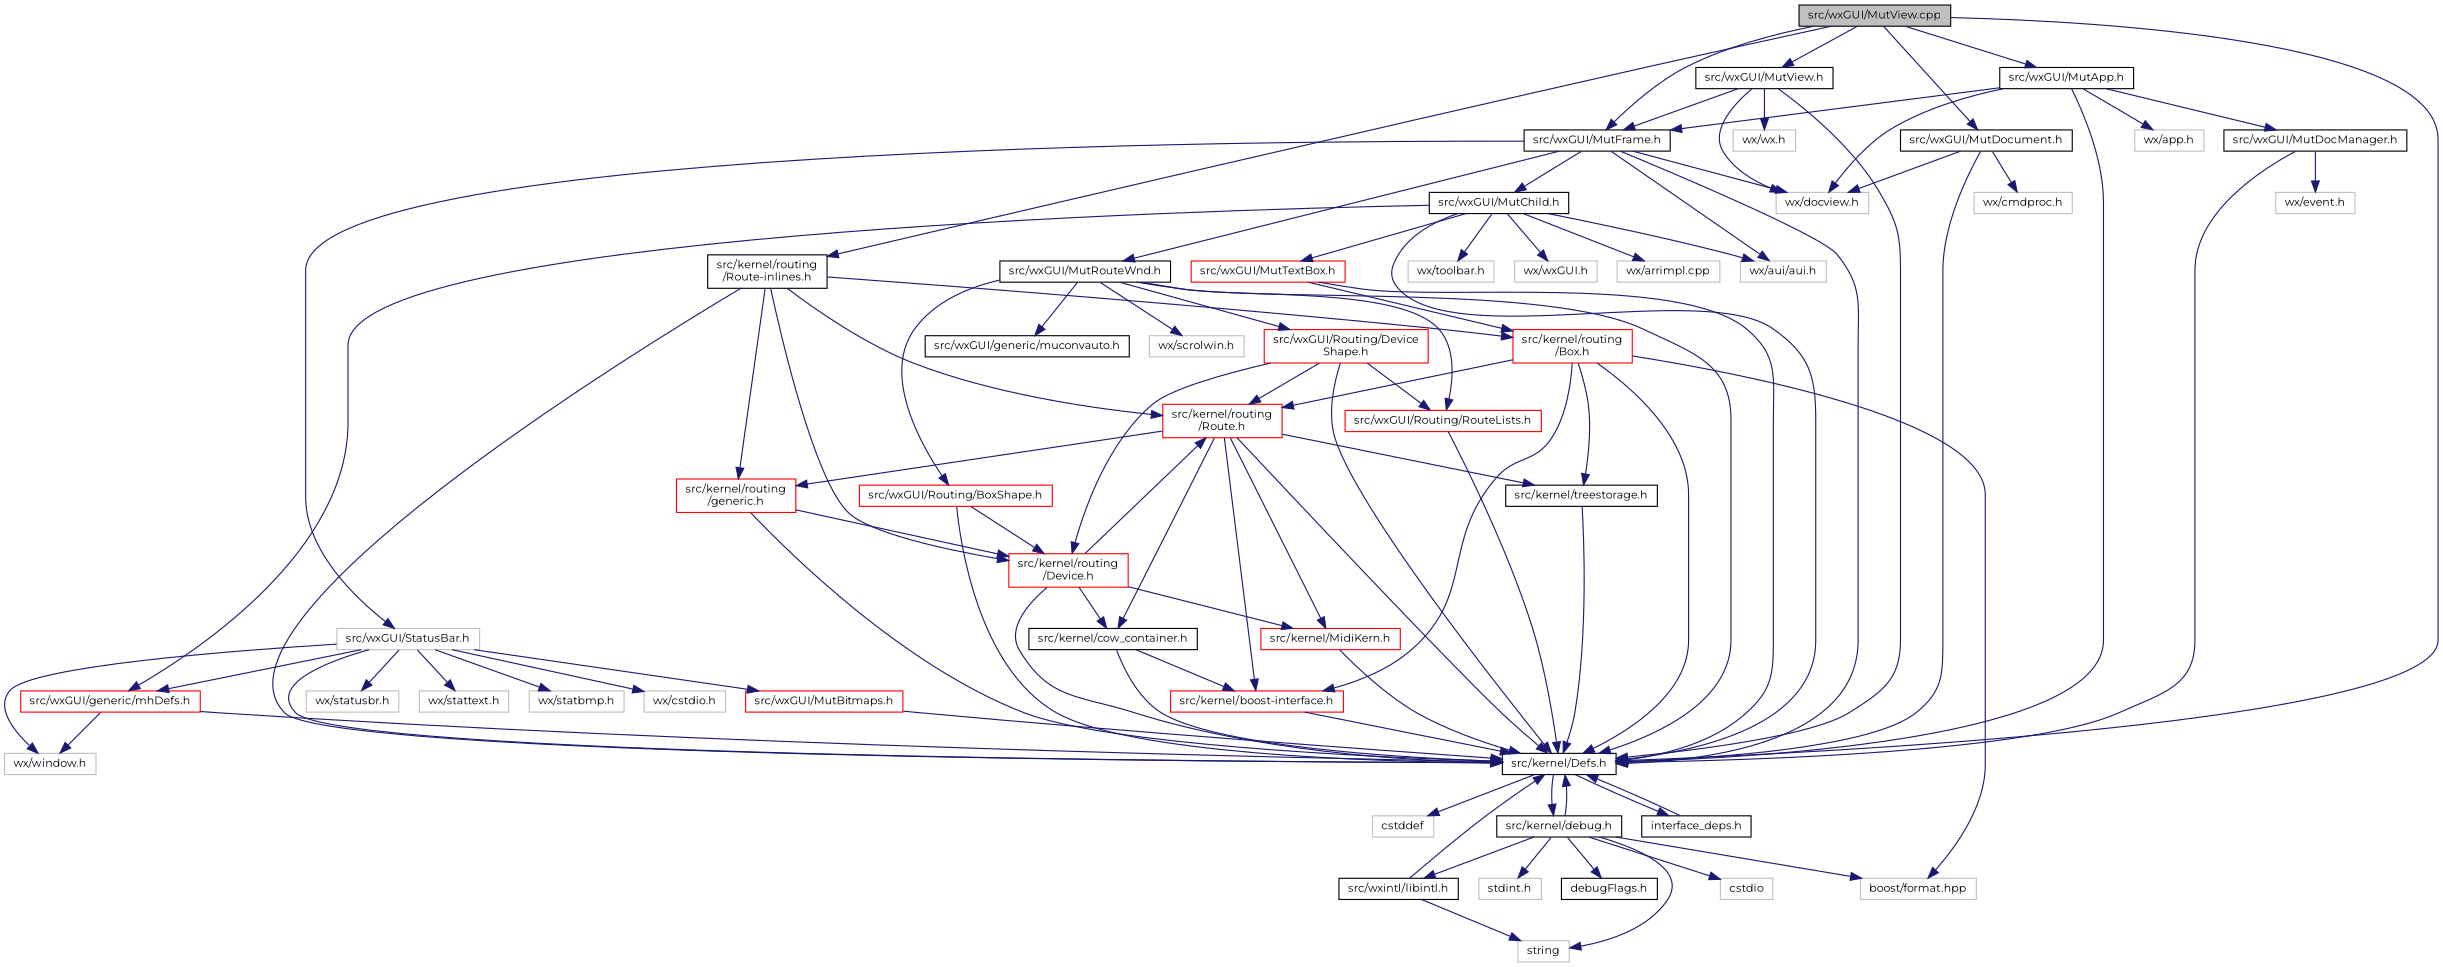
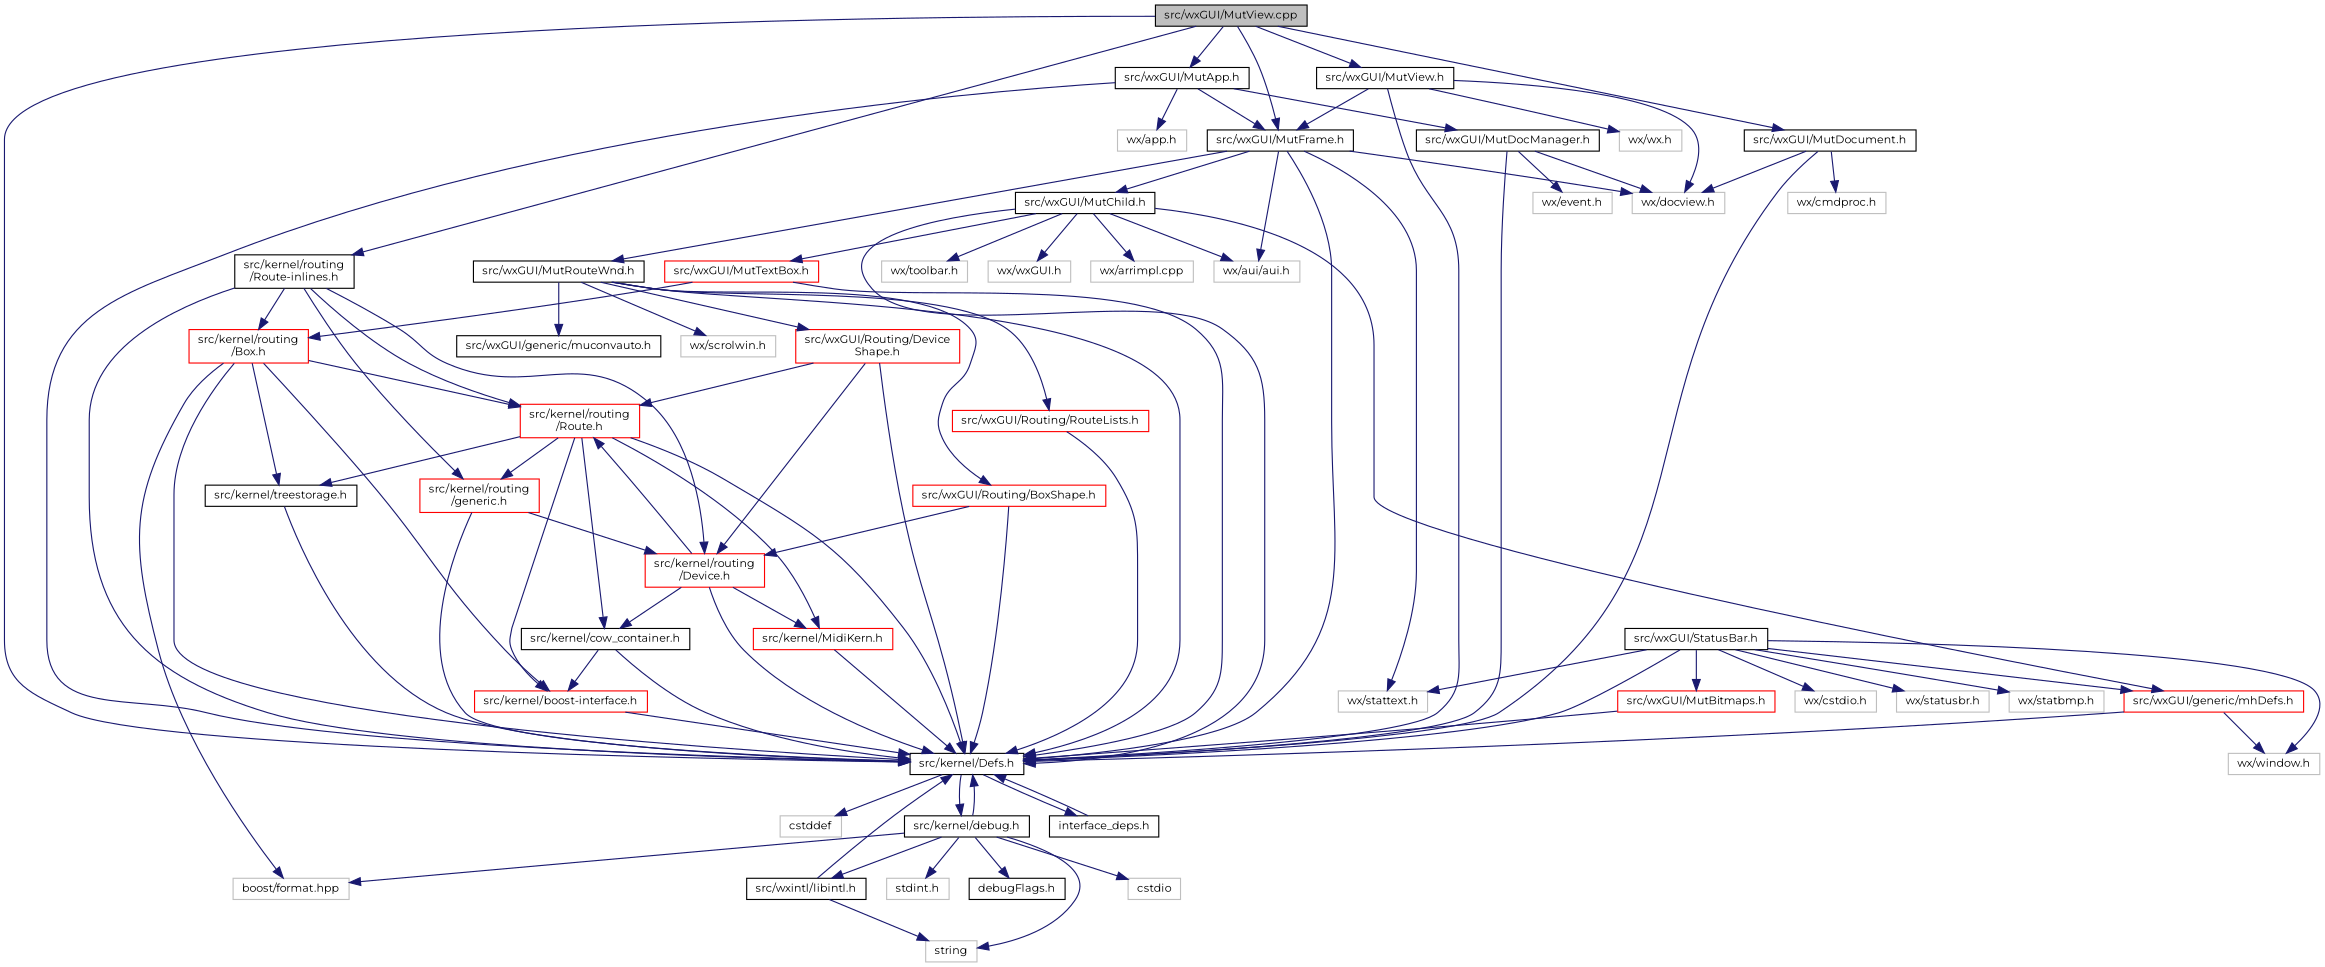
(1909, 119) -> (1588, 170)
(714, 167) -> (1416, 391)
(1387, 378) -> none
(408, 639) -> (1696, 639)
